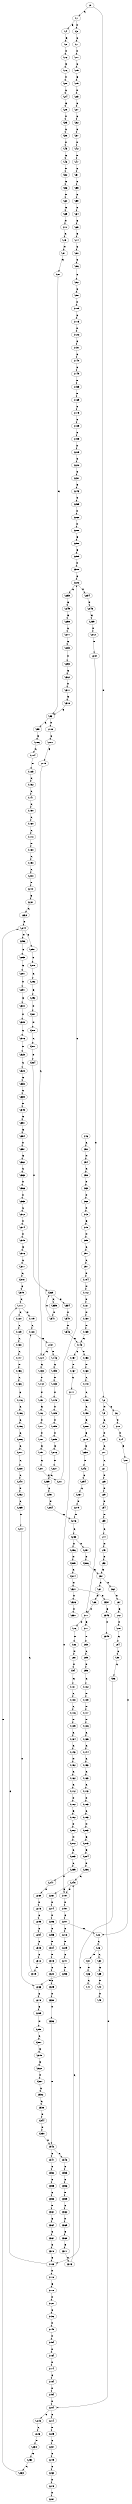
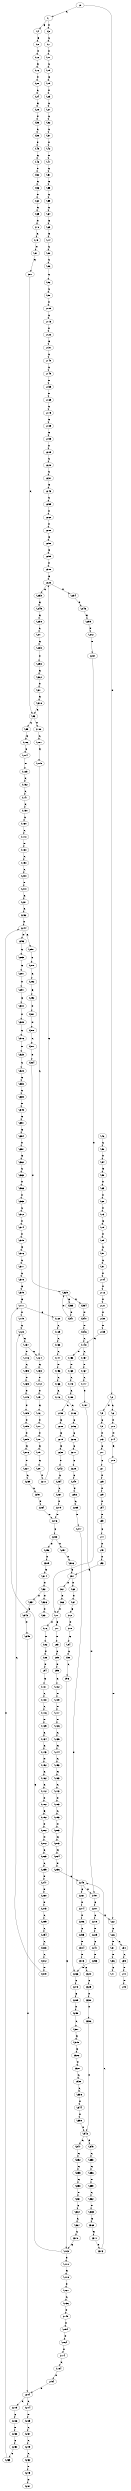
(69, 1889) -> (86, 1889)
